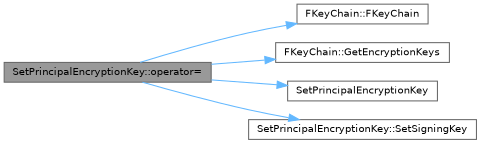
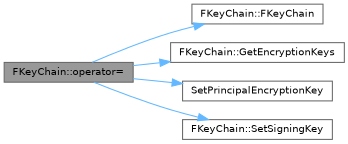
(108, 72) -> (69, 72)
(363, 130) -> (257, 130)
